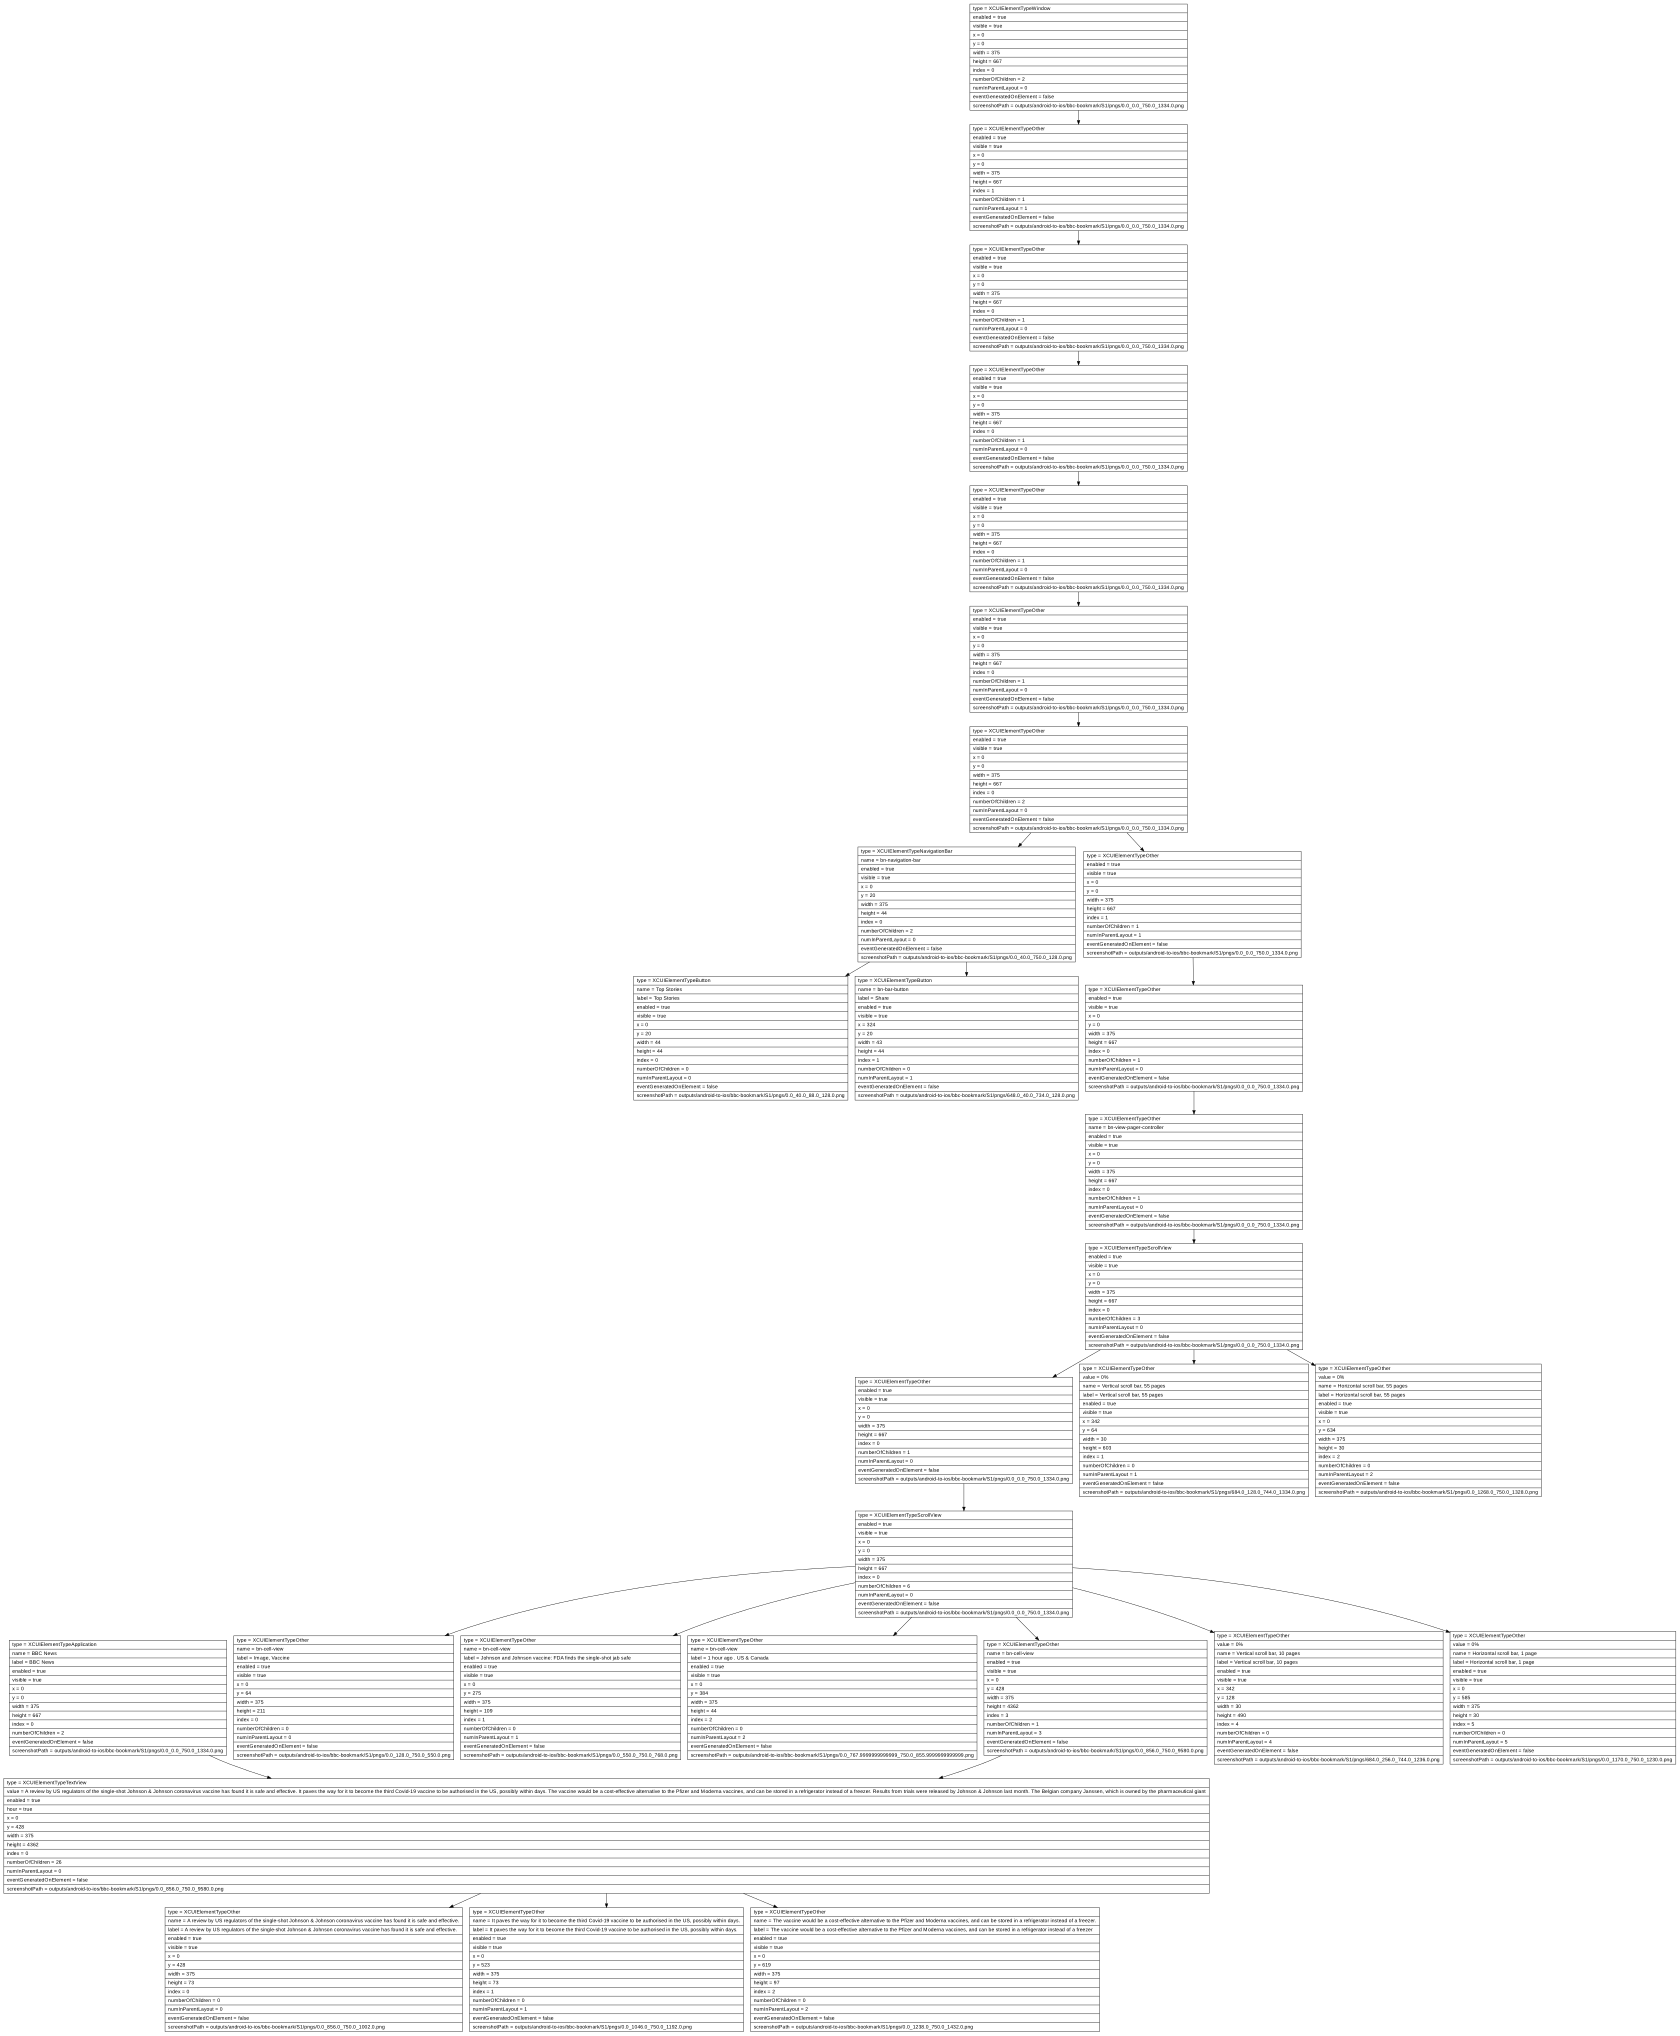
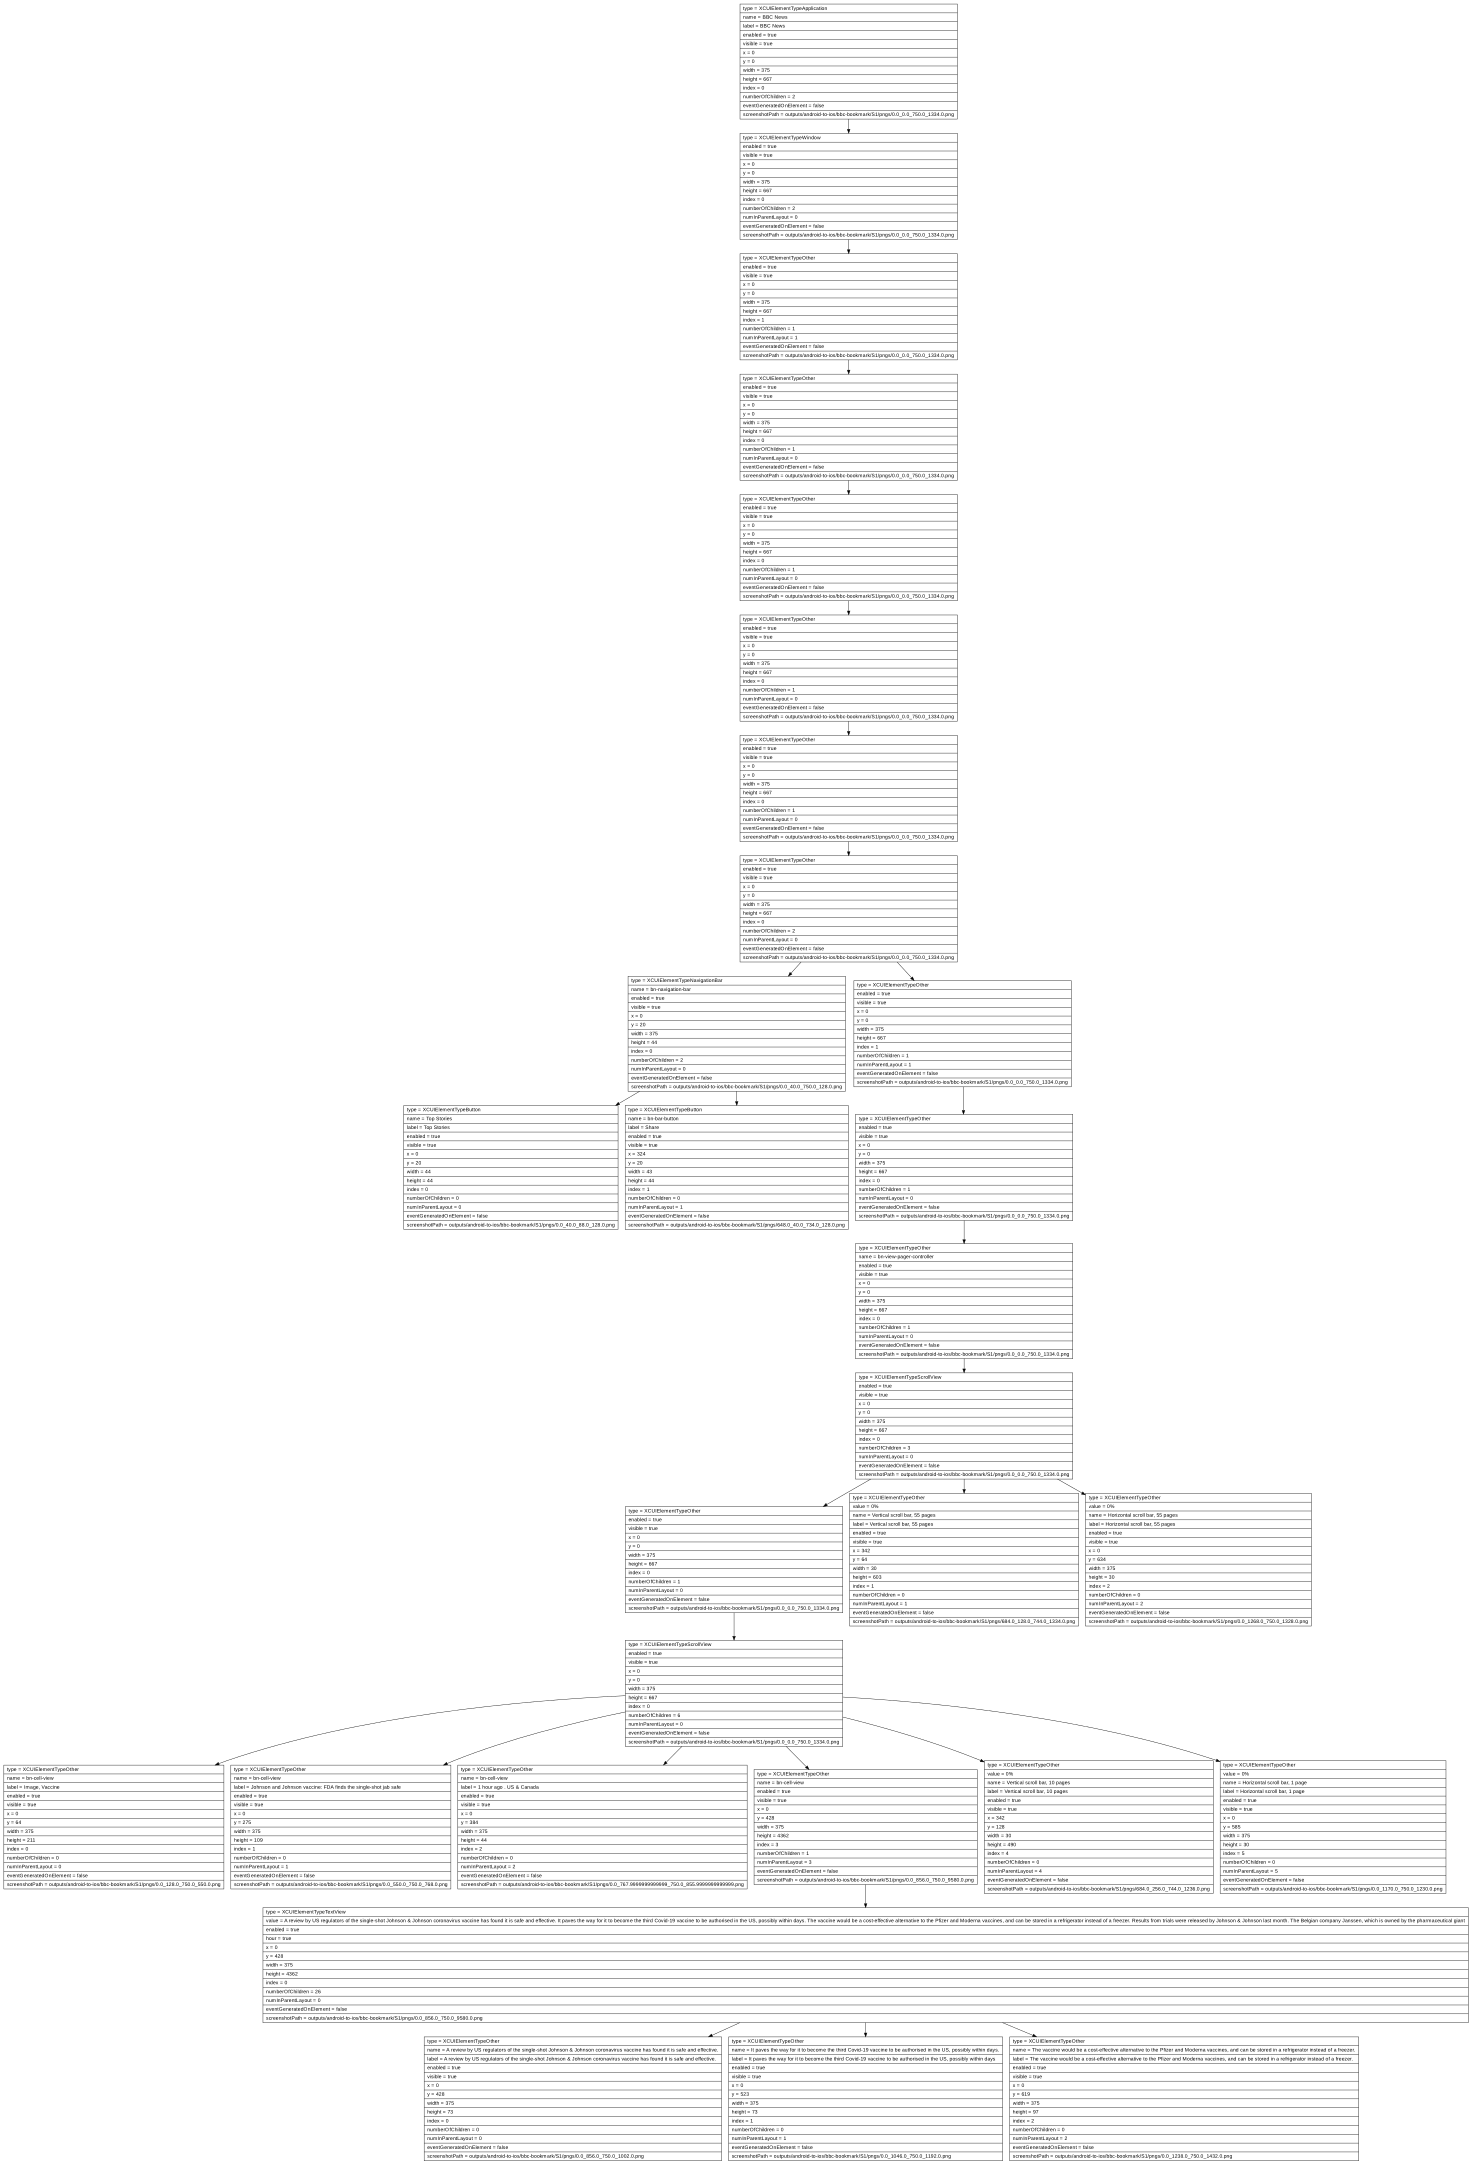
(238, 1767) -> (849, 124)
